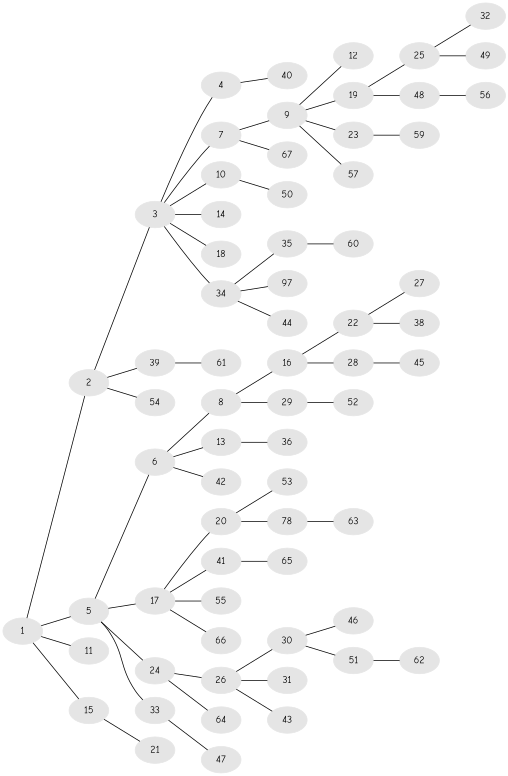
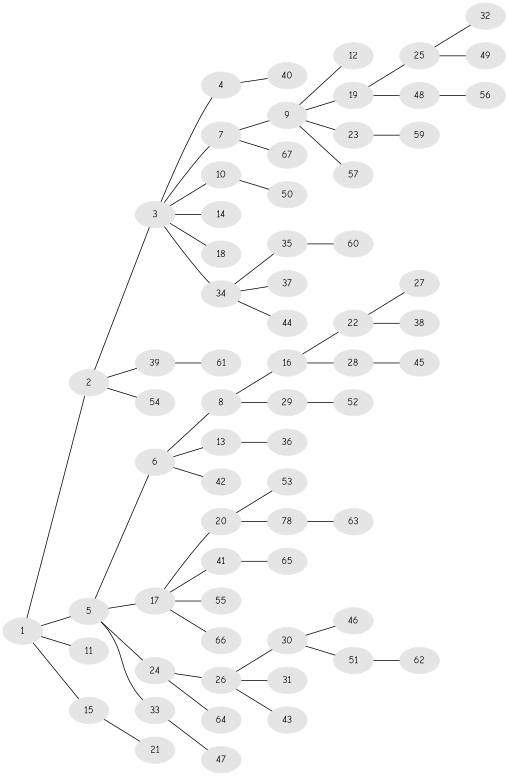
(287, 284) -> (287, 284)
